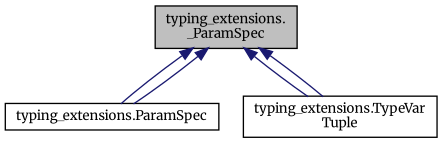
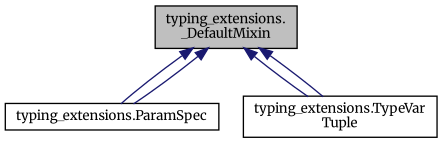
(226, 27) -> (226, 27)
